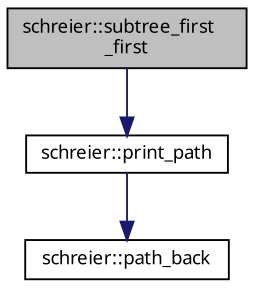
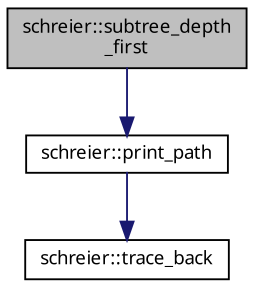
(127, 38) -> (127, 38)
(127, 260) -> (127, 260)
